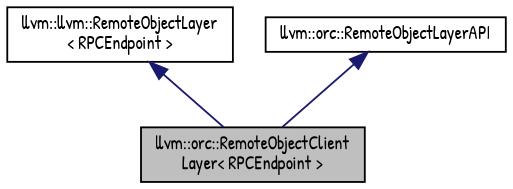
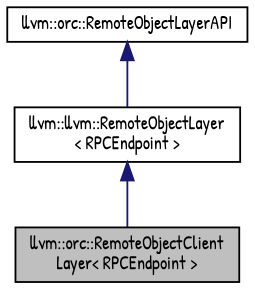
(318, 96) -> (127, 84)
